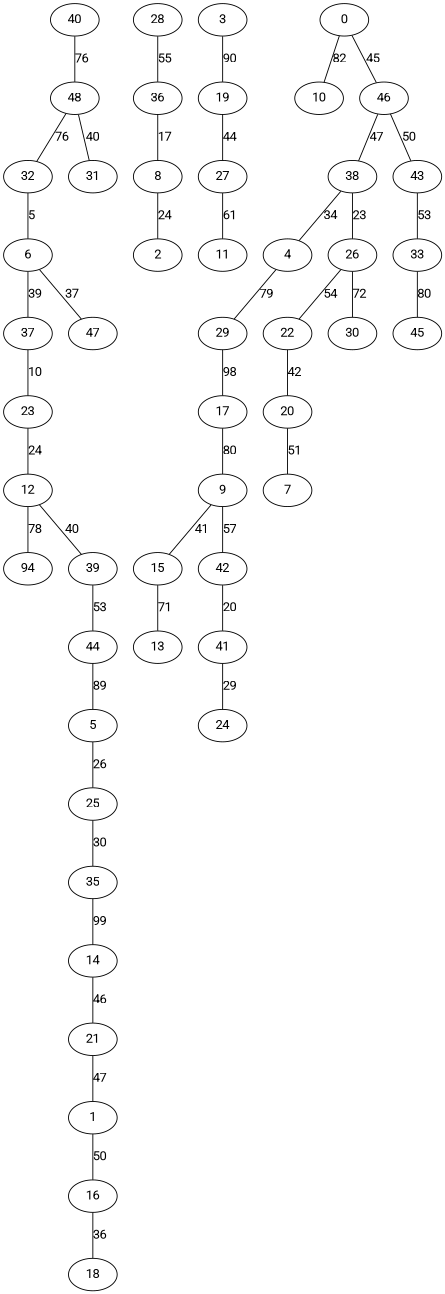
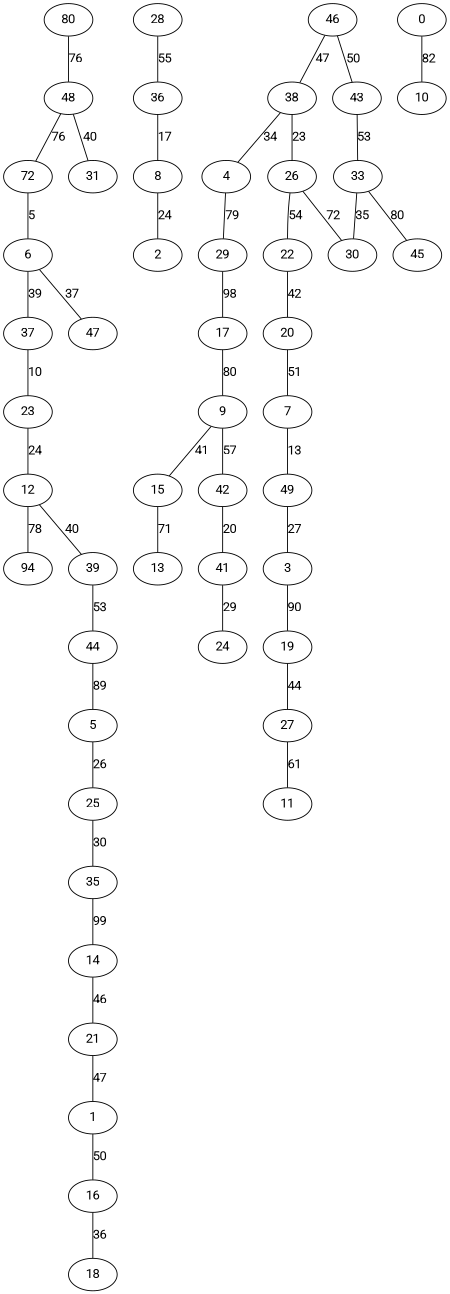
(75, 20) -> (69, 20)
(364, 59) -> none
(28, 177) -> (28, 177)
none -> (355, 216)
none -> (288, 490)
